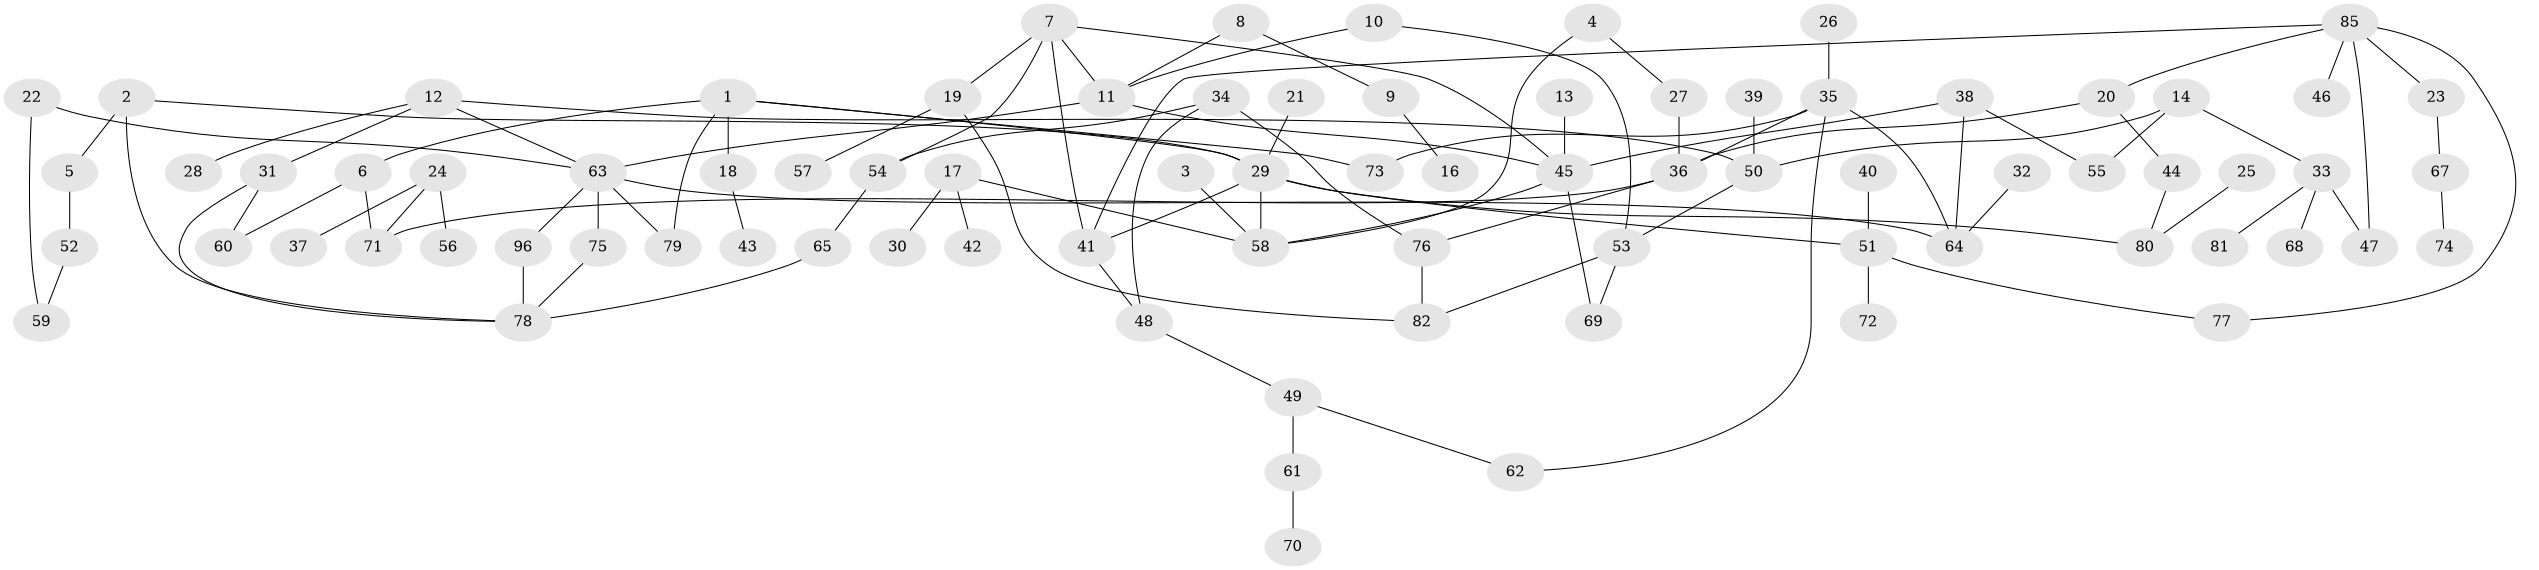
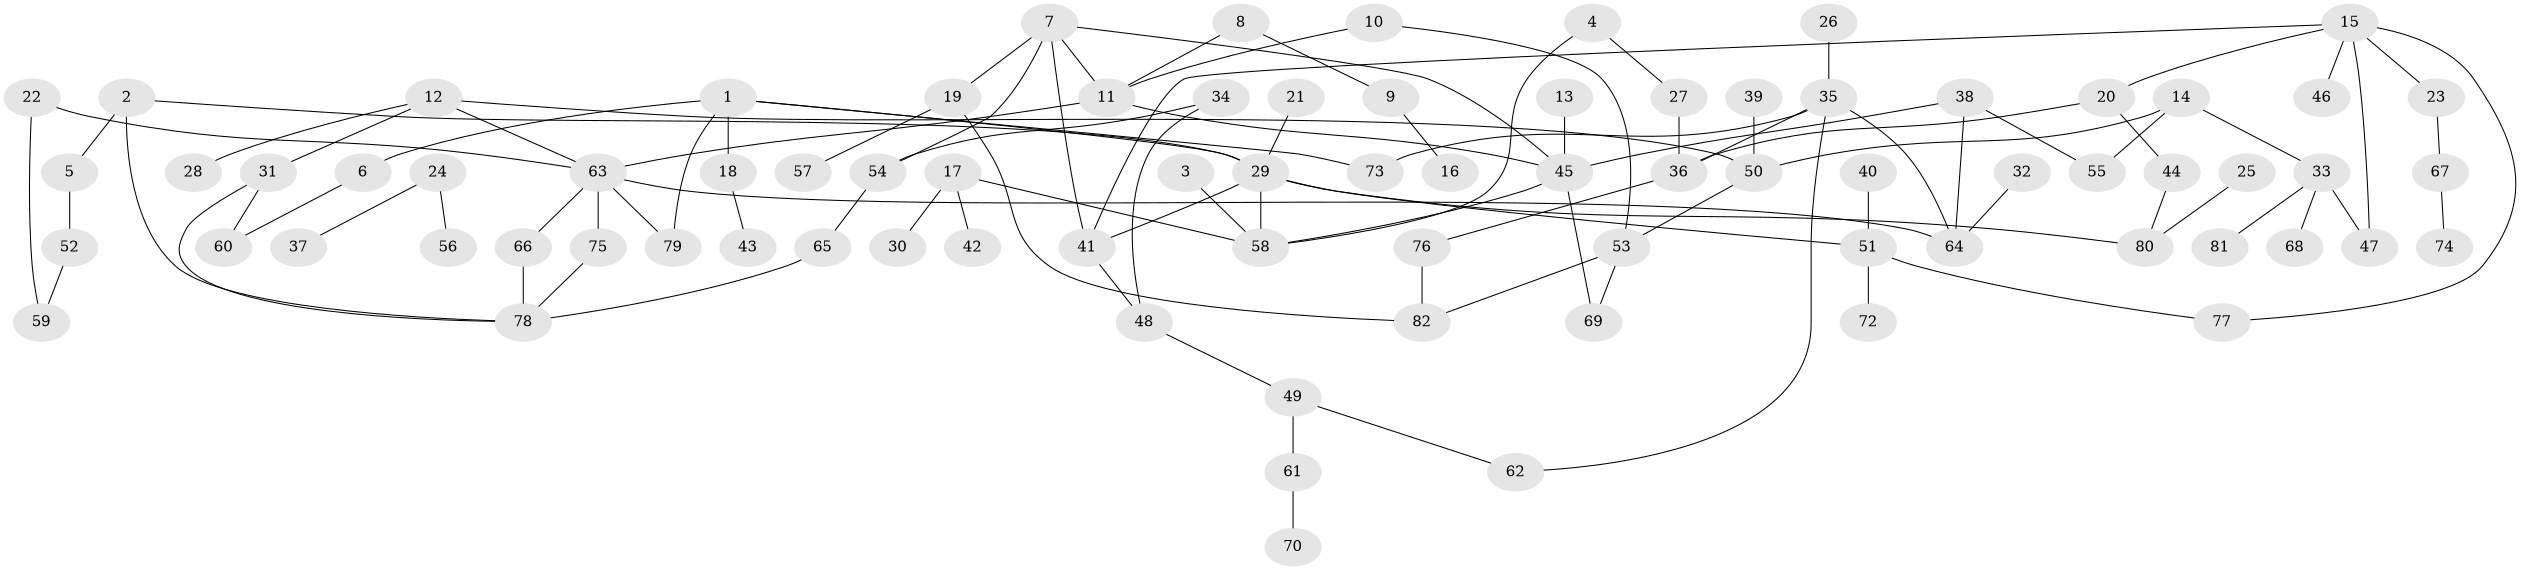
(2350, 23) -> (2350, 23)
(1320, 175) -> none
(373, 248) -> none
(523, 248) -> (523, 248)
